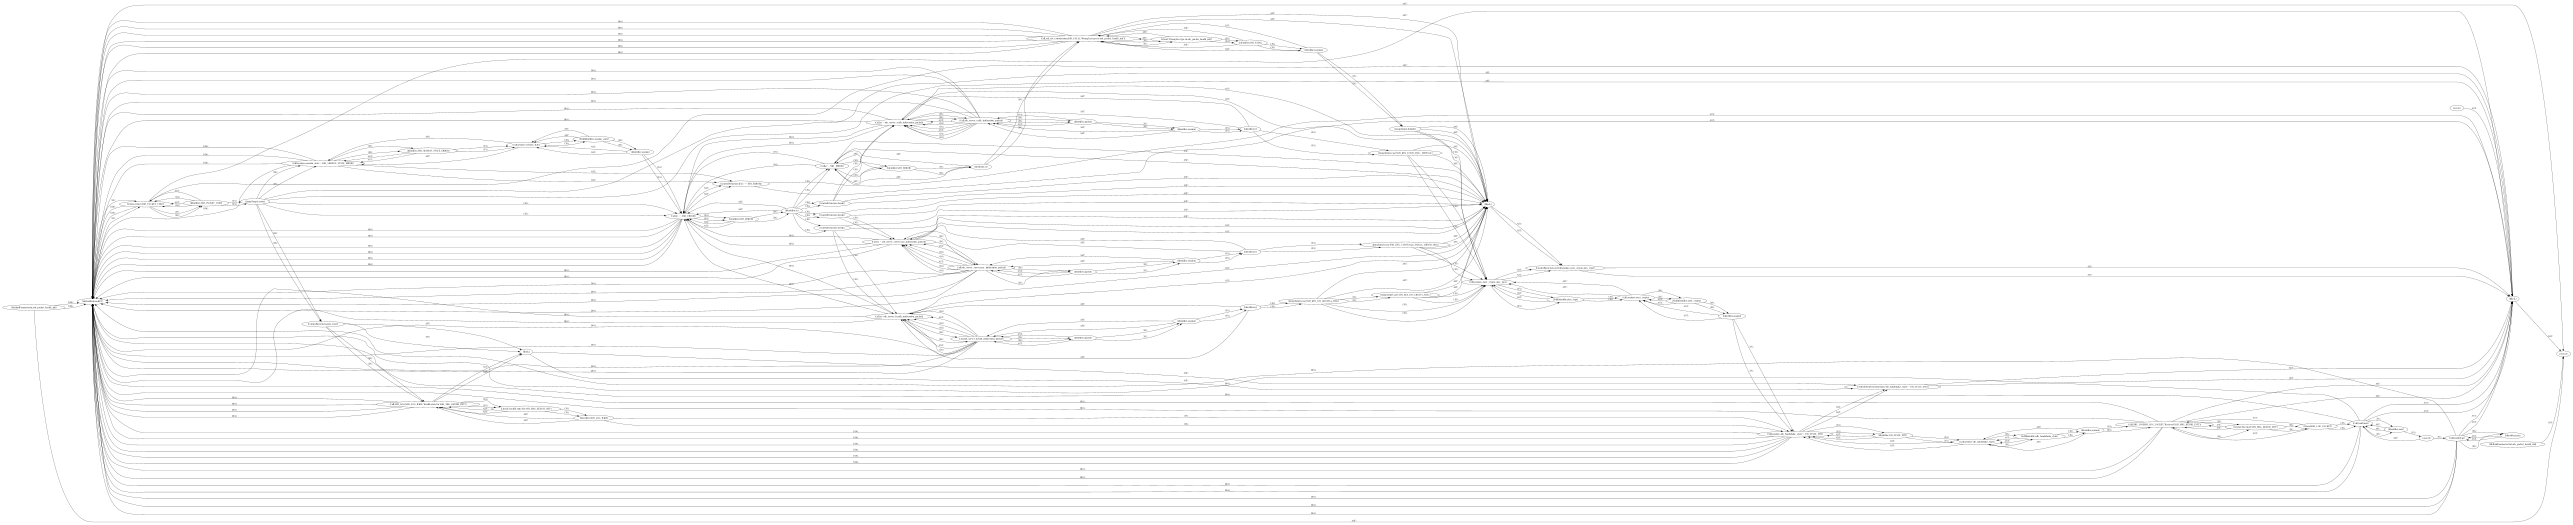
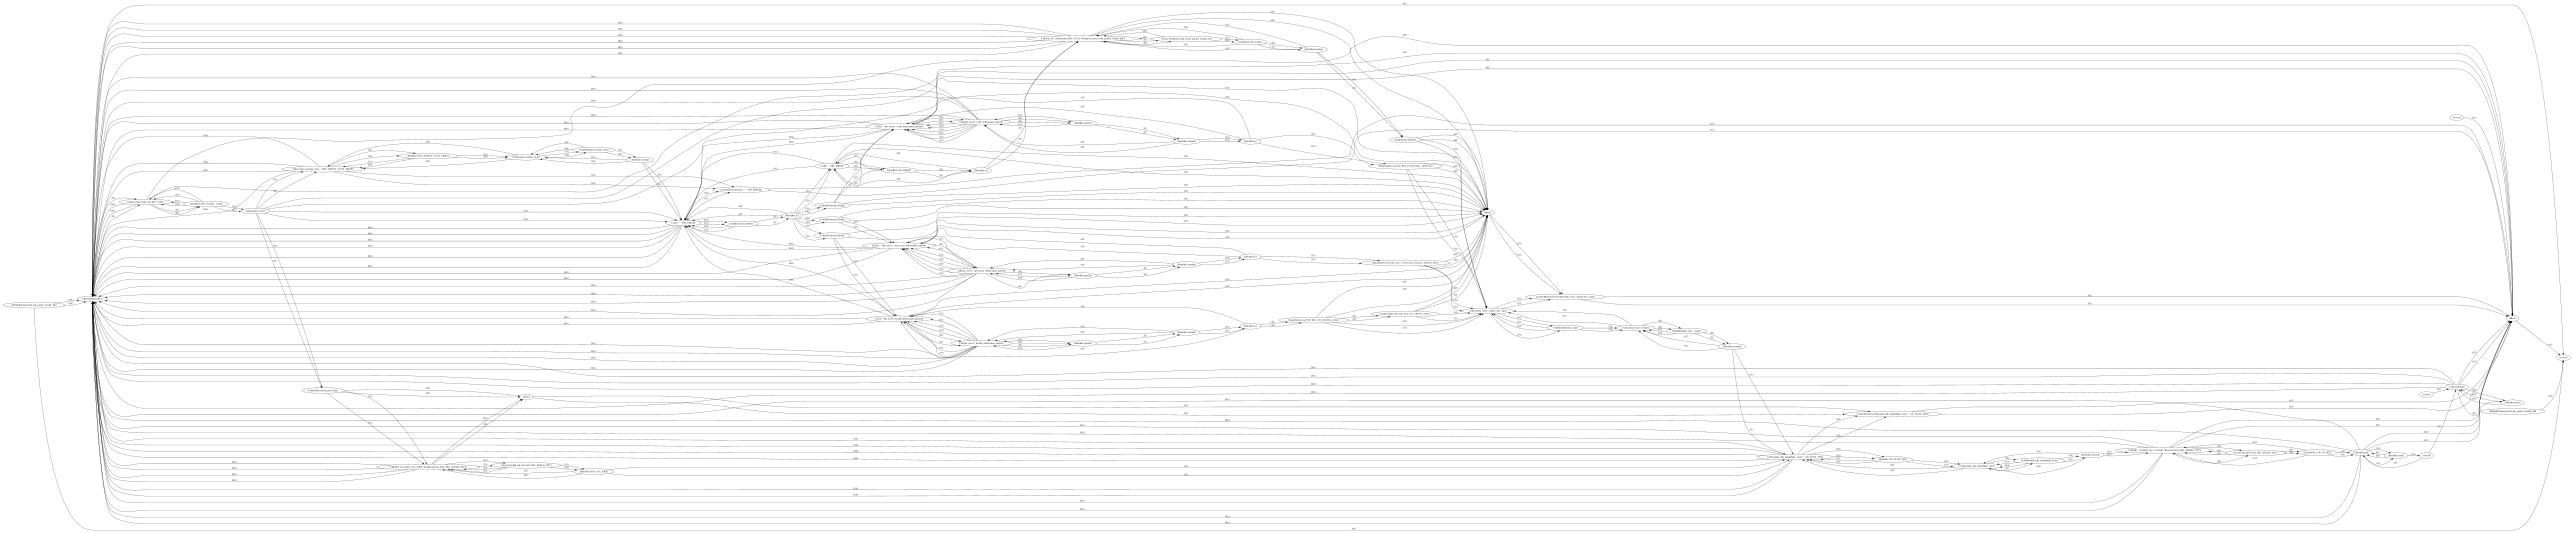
none -> (2426, 395)
